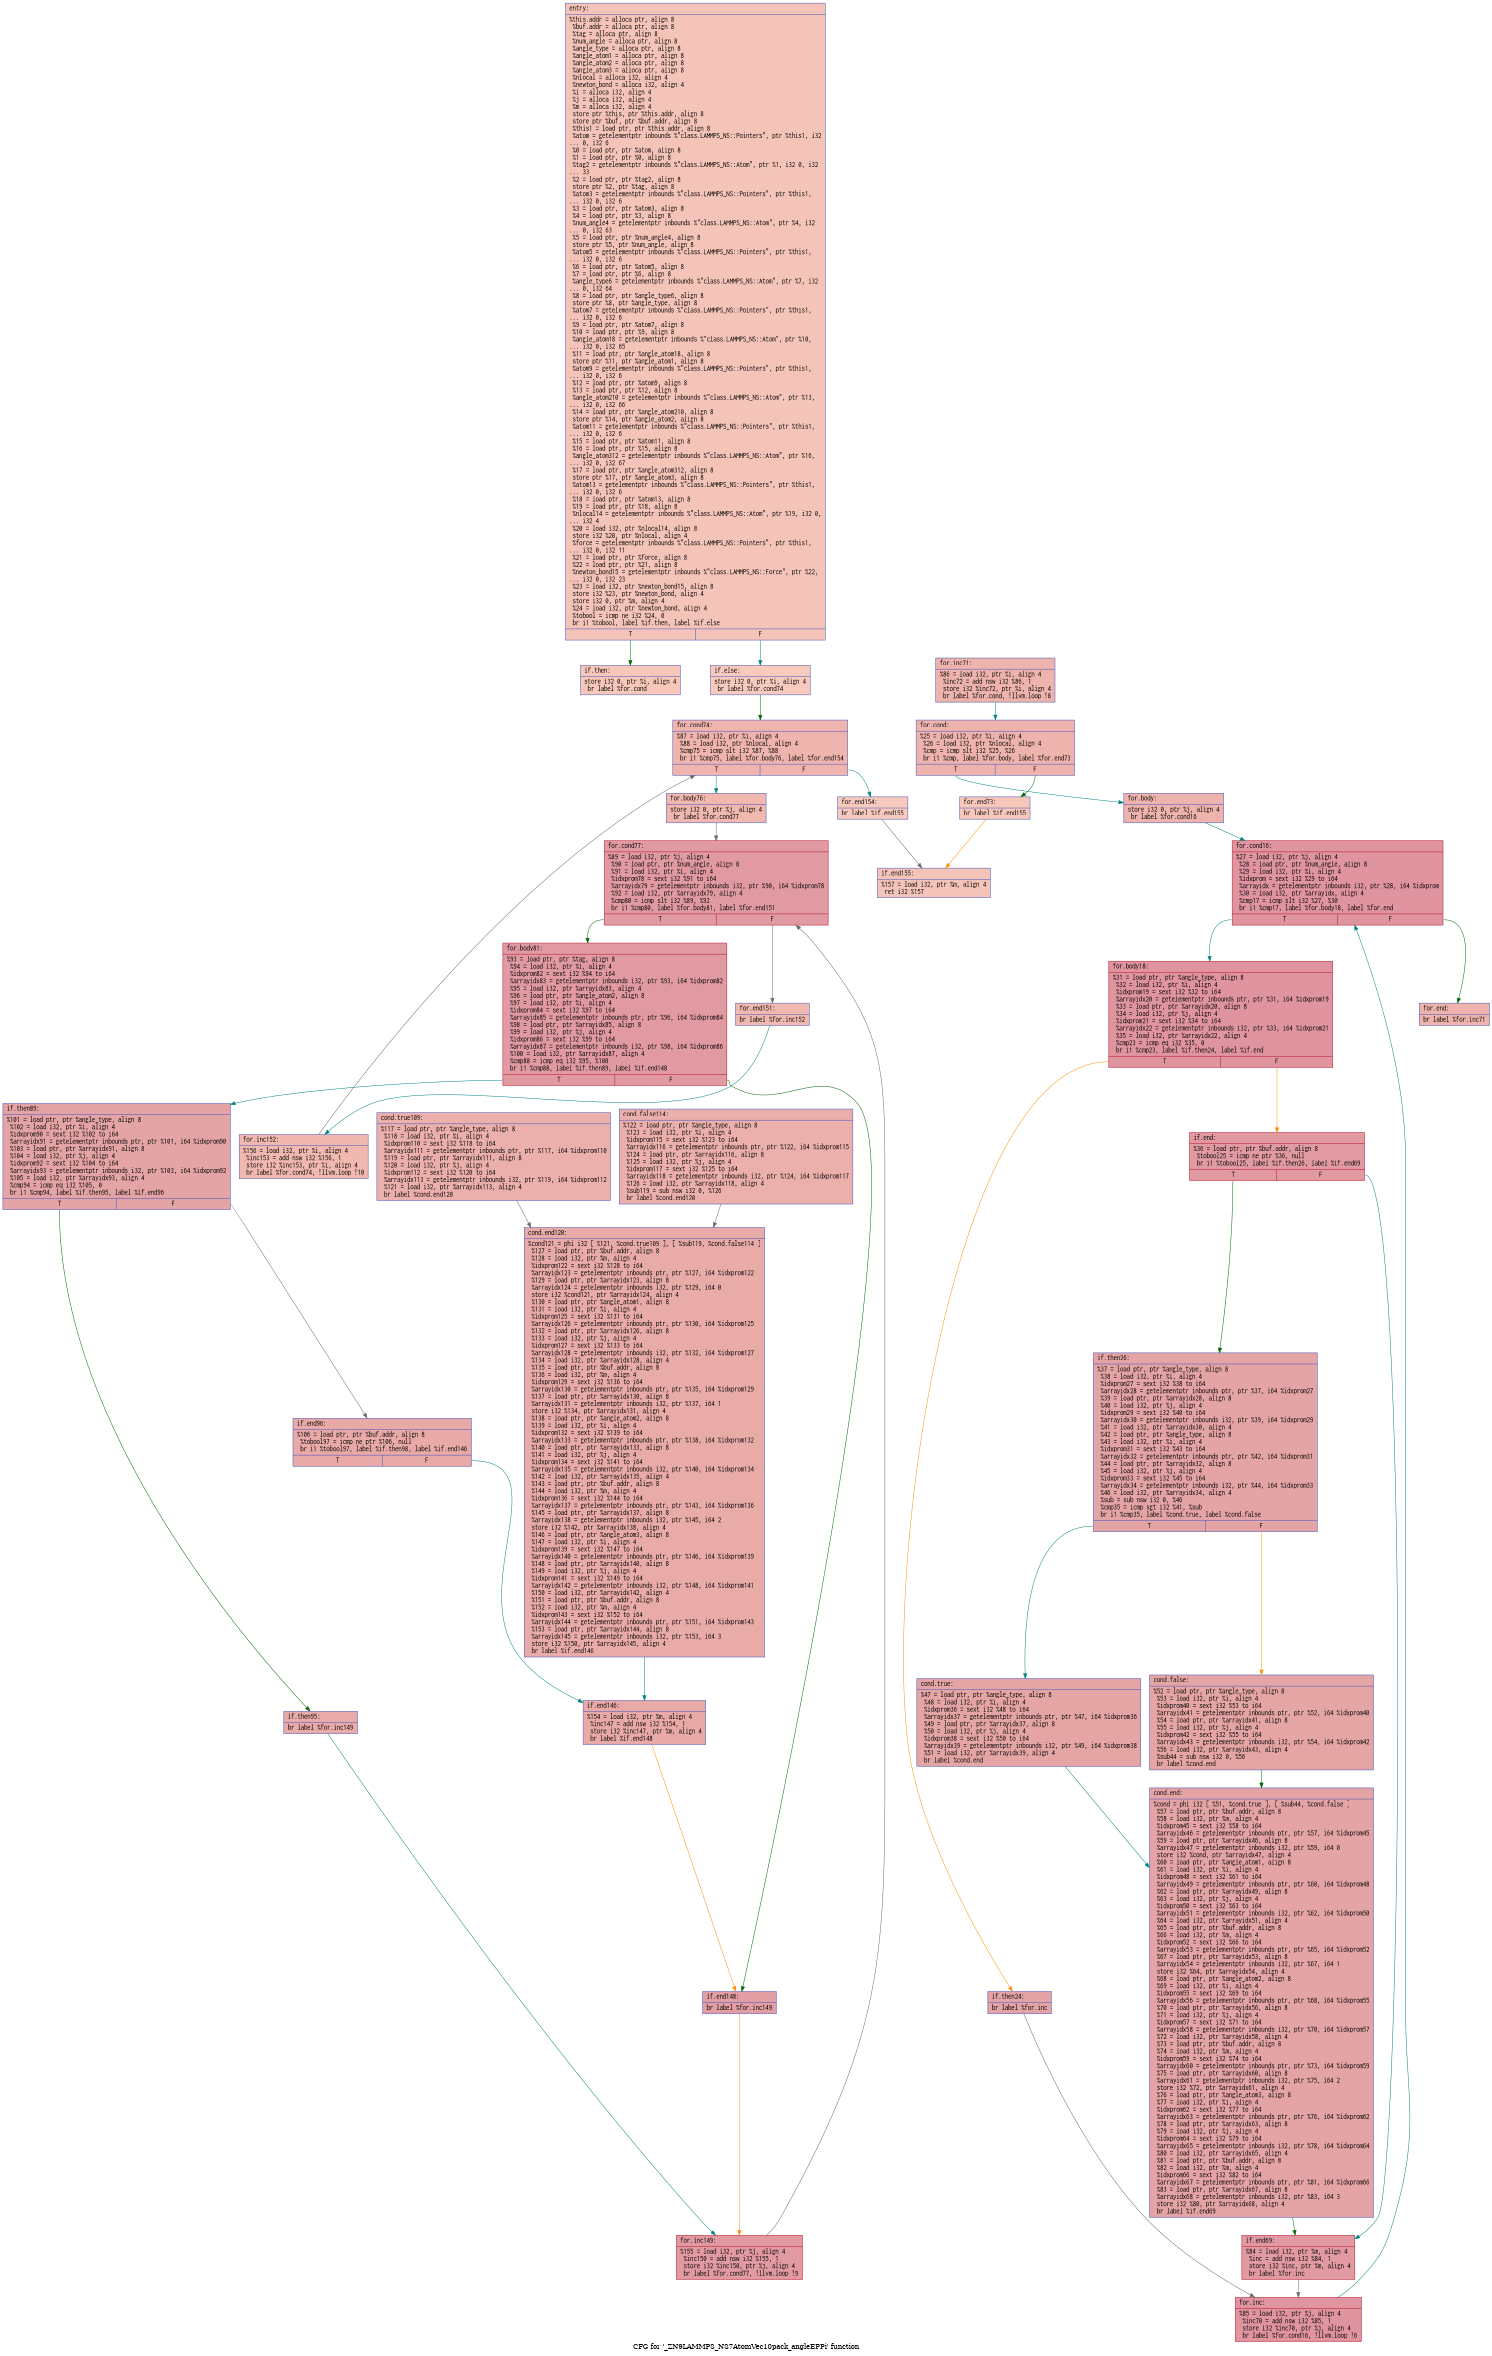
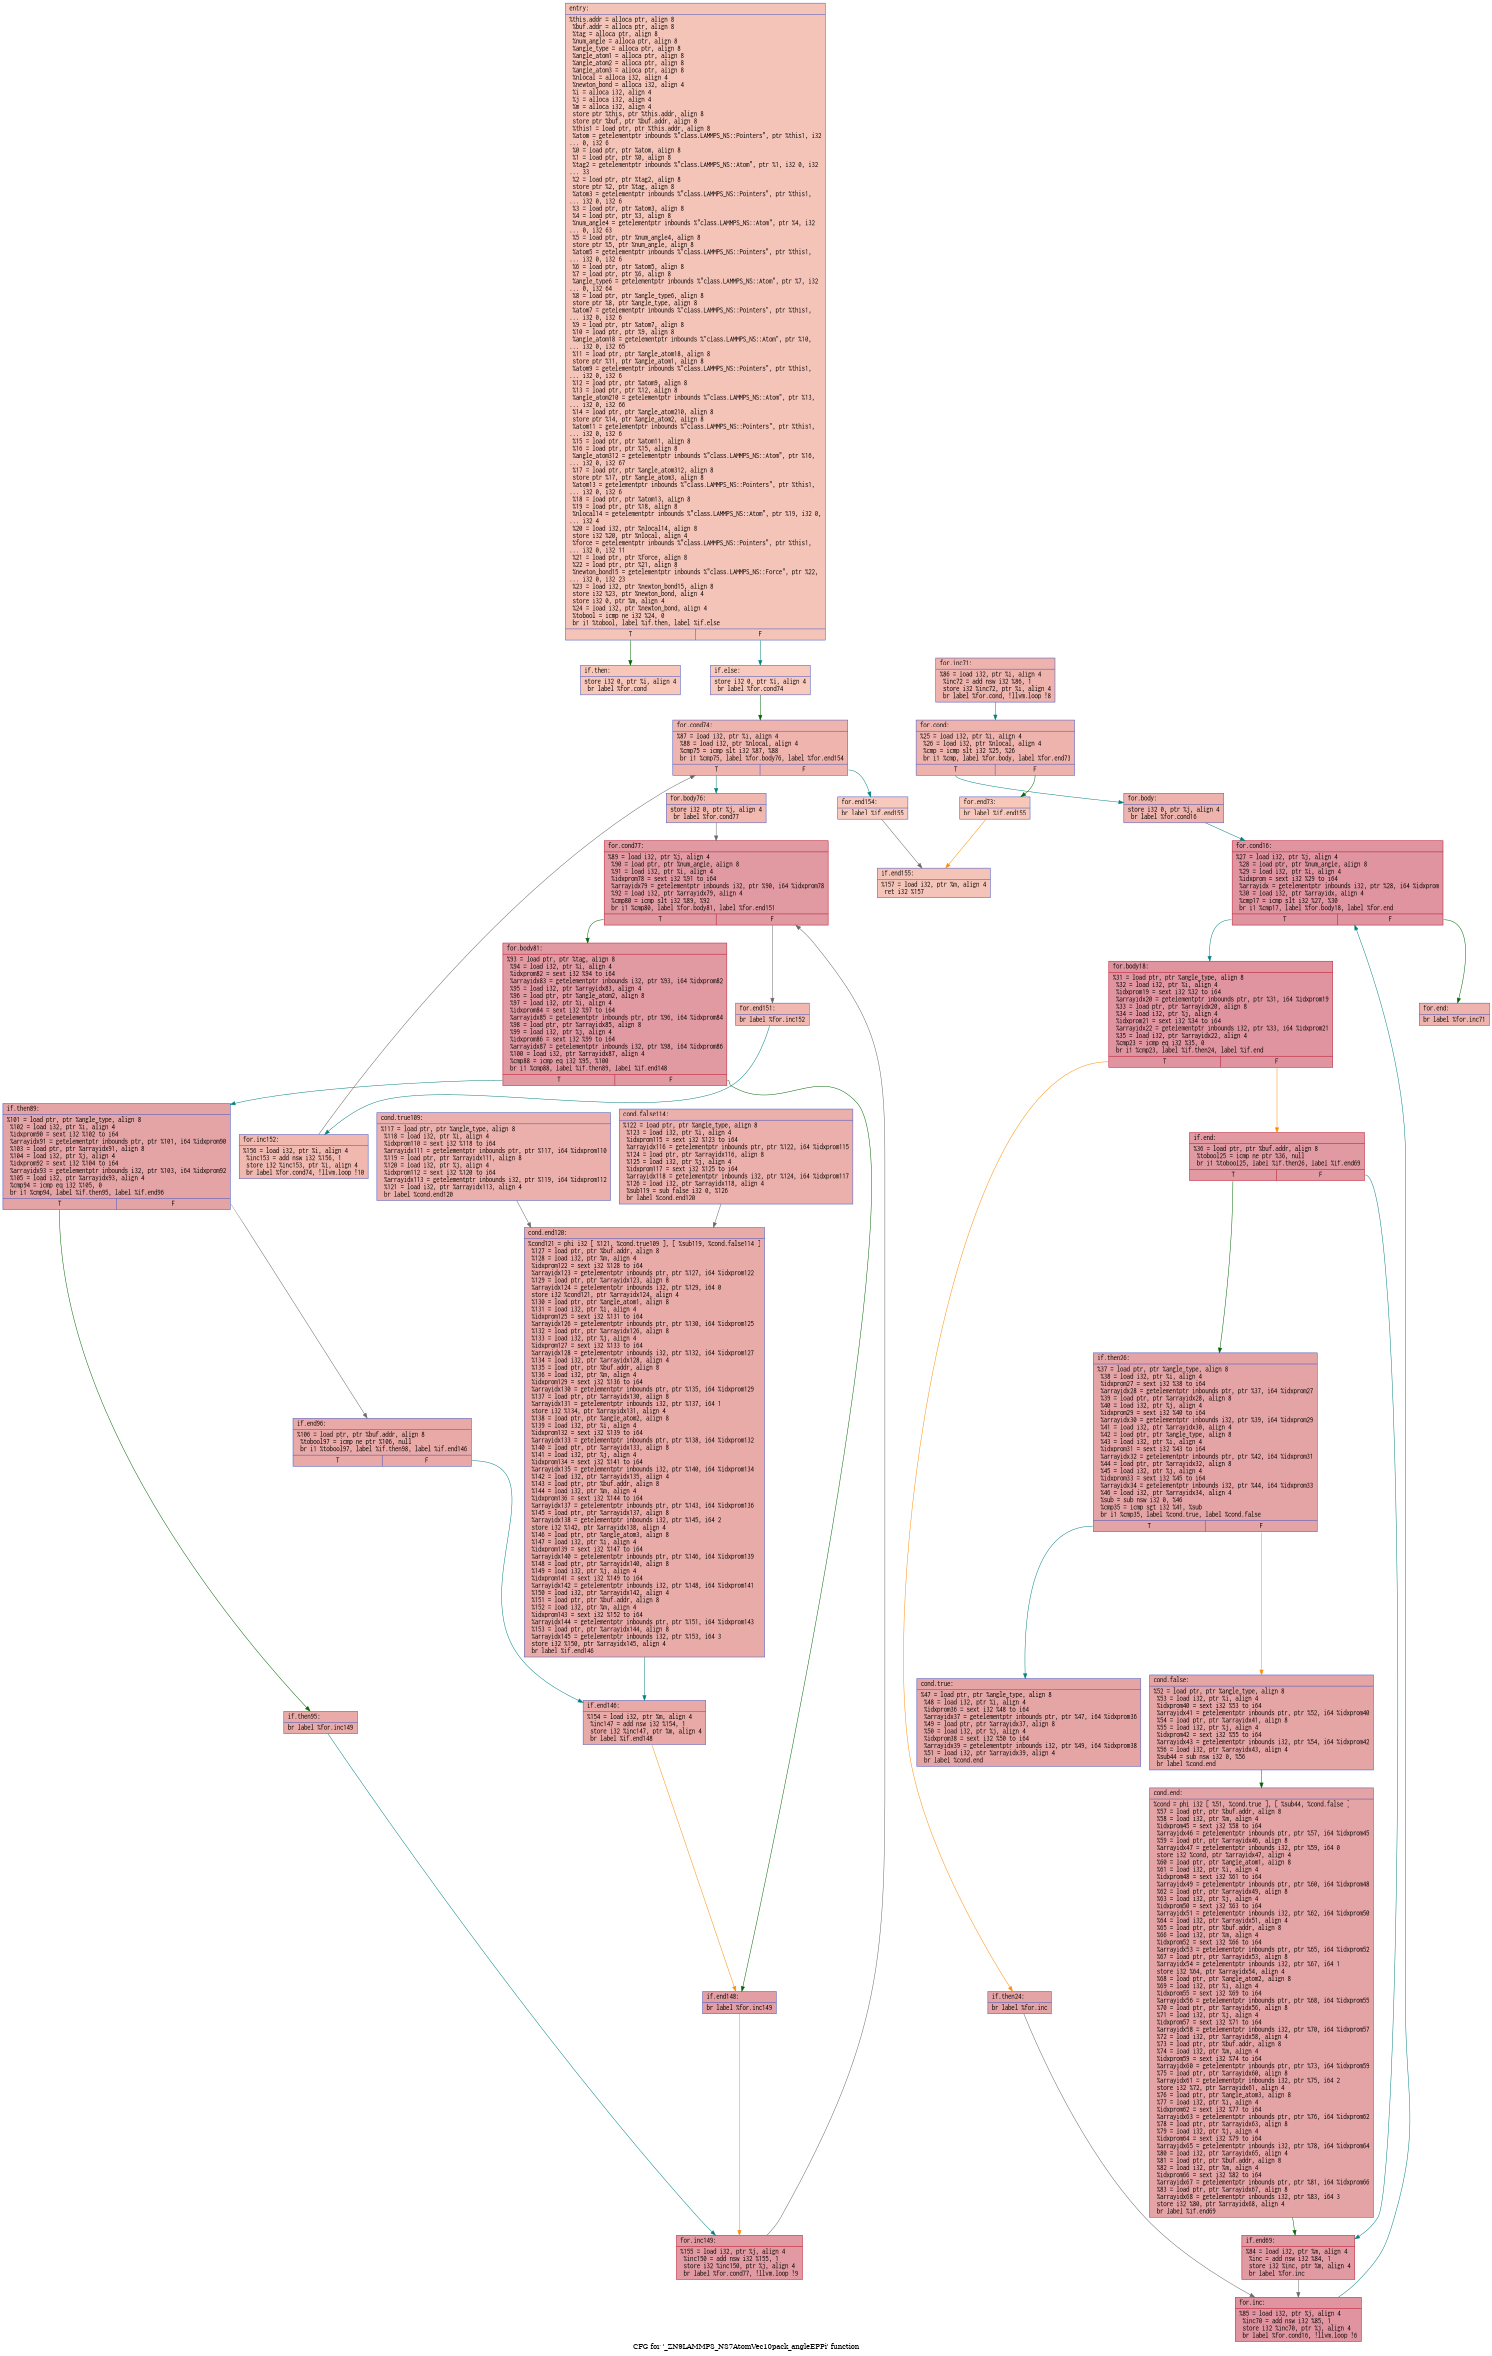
(672, 1191) -> (676, 1191)
(1106, 1815) -> none
